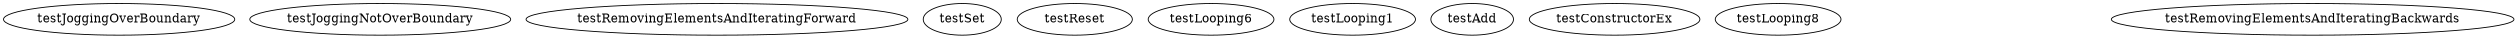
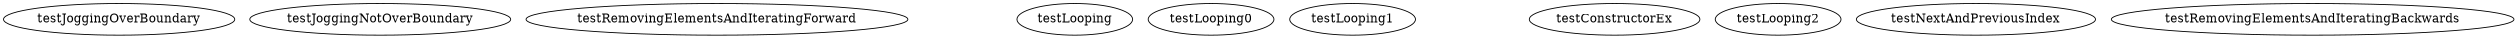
(962, 19) -> none
(1075, 19) -> (1075, 19)
(1211, 19) -> (1211, 19)
(1472, 19) -> none
(1778, 19) -> (1778, 19)
none -> (1976, 19)
